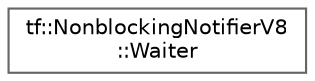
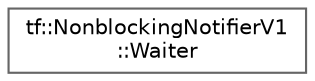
(157, 41) -> (157, 41)
